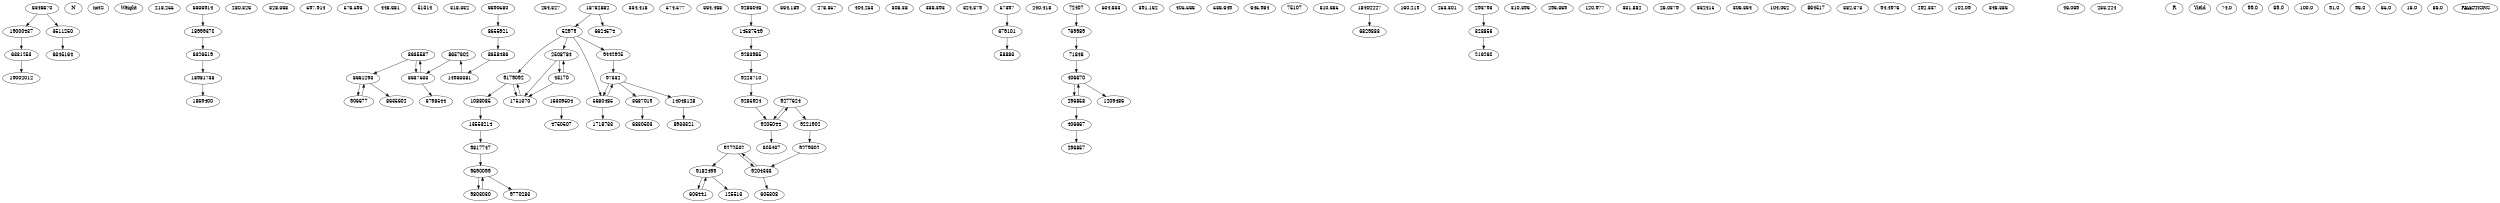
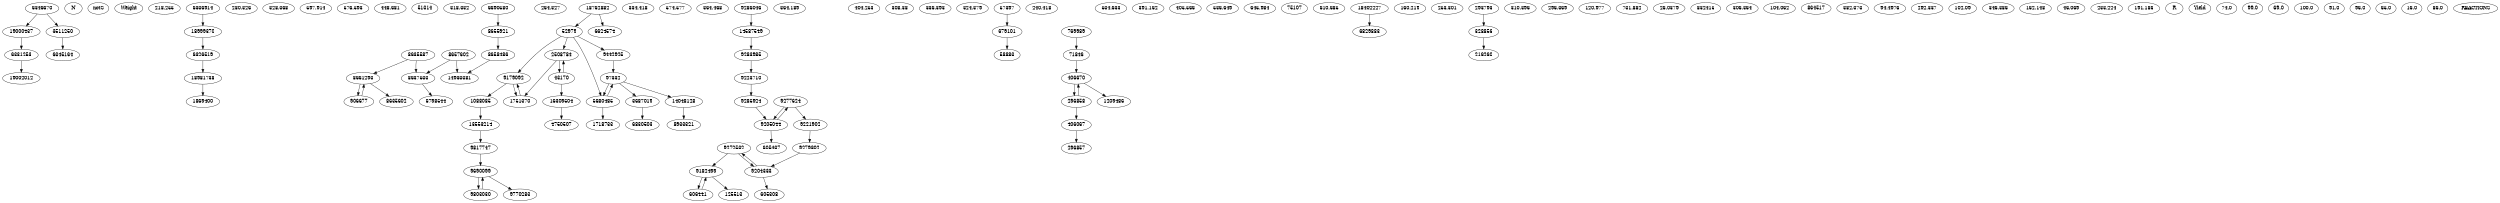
(827, 8) -> none
(1076, 8) -> none
(1632, 8) -> (1632, 8)
none -> (2036, 8)
none -> (2144, 8)
(420, 68) -> none
(461, 68) -> (457, 65)
(543, 89) -> (561, 88)
(1076, 125) -> (1076, 125)
